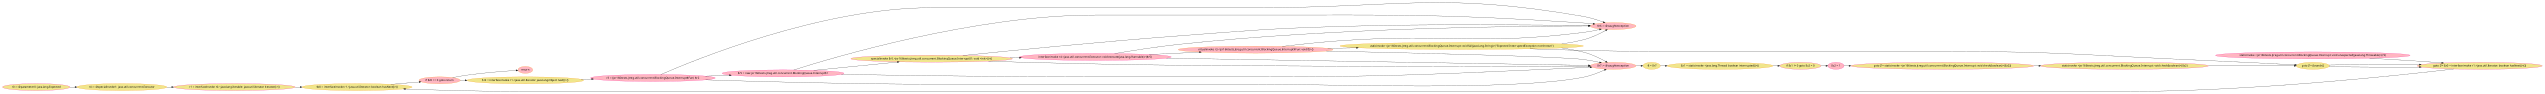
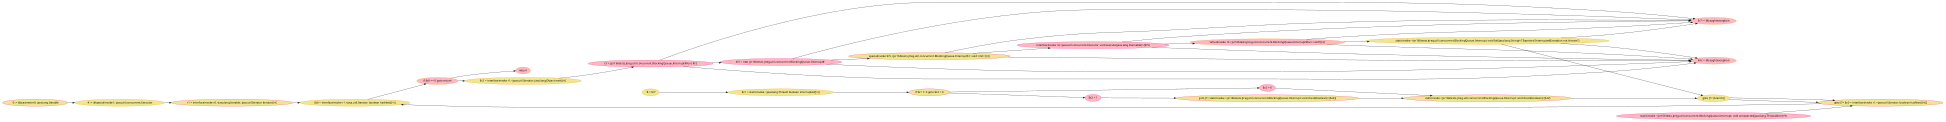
(1639, 66) -> none
(36, 87) -> (35, 103)
none -> (1267, 88)
